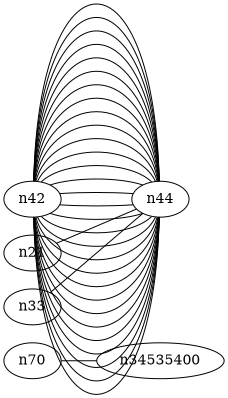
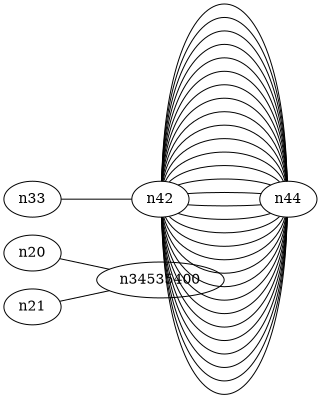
(97, 226) -> (85, 296)
(96, 253) -> (97, 199)
(33, 361) -> (33, 253)
